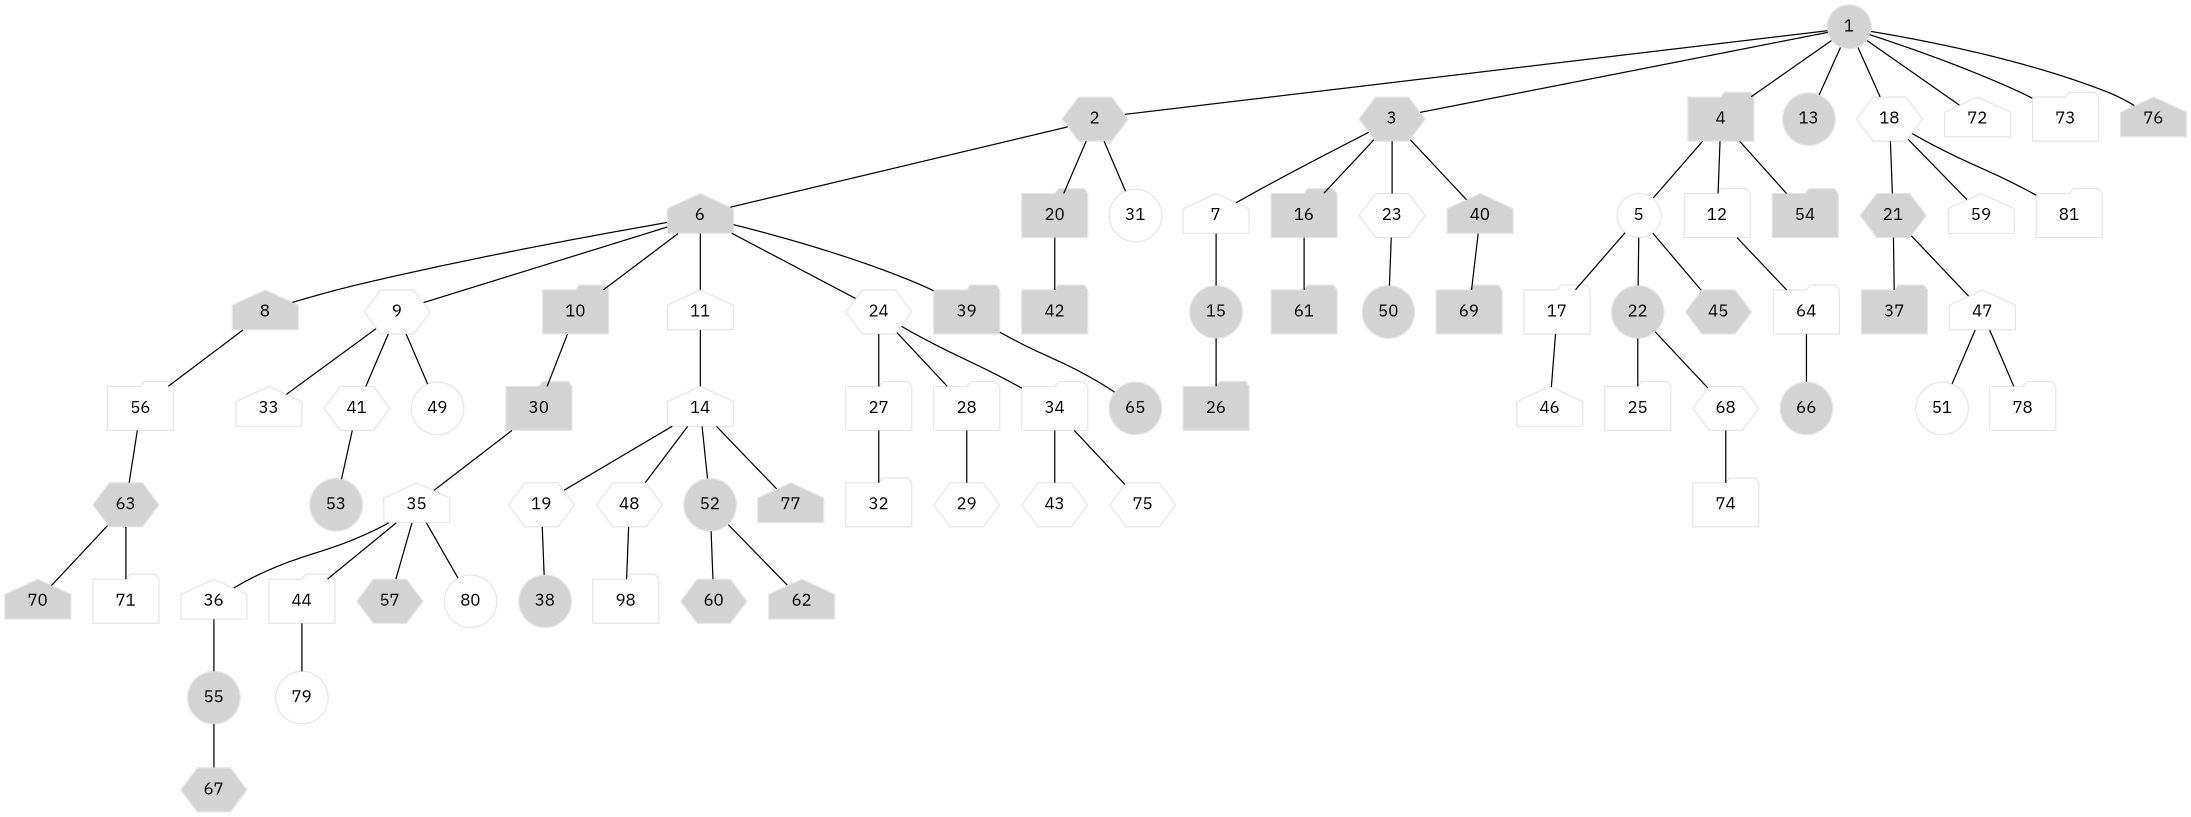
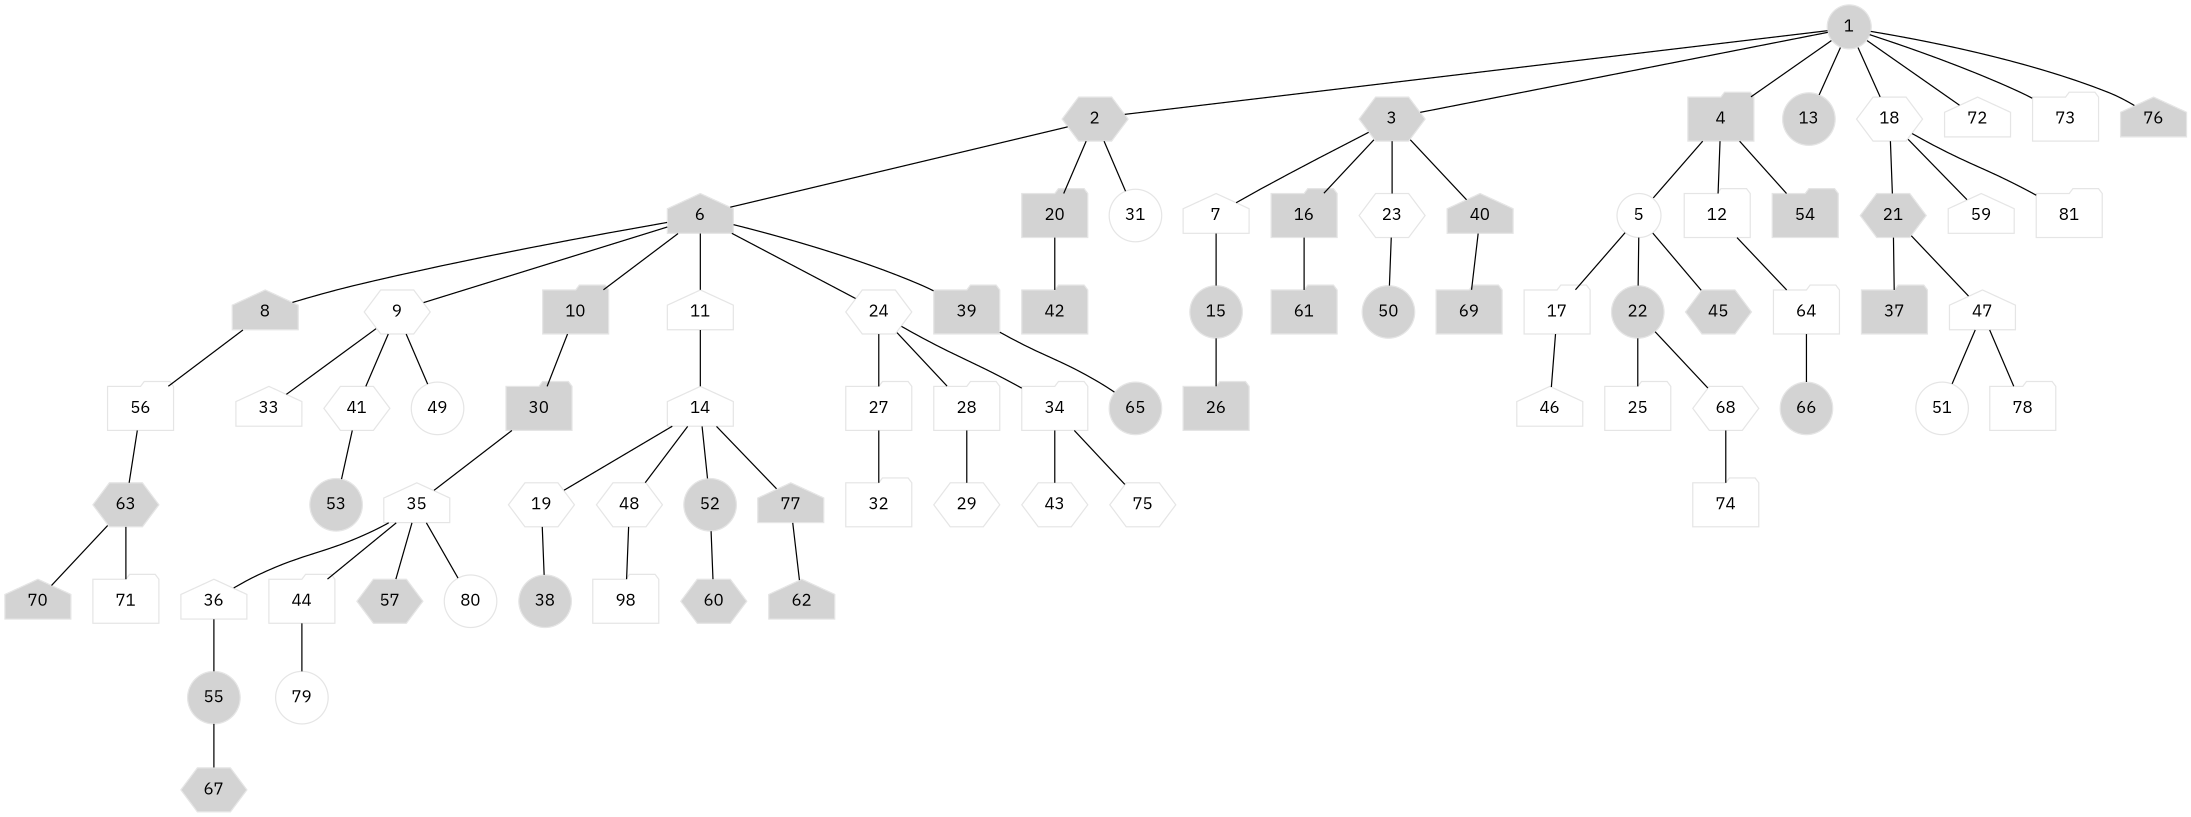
(758, 555) -> (796, 551)
